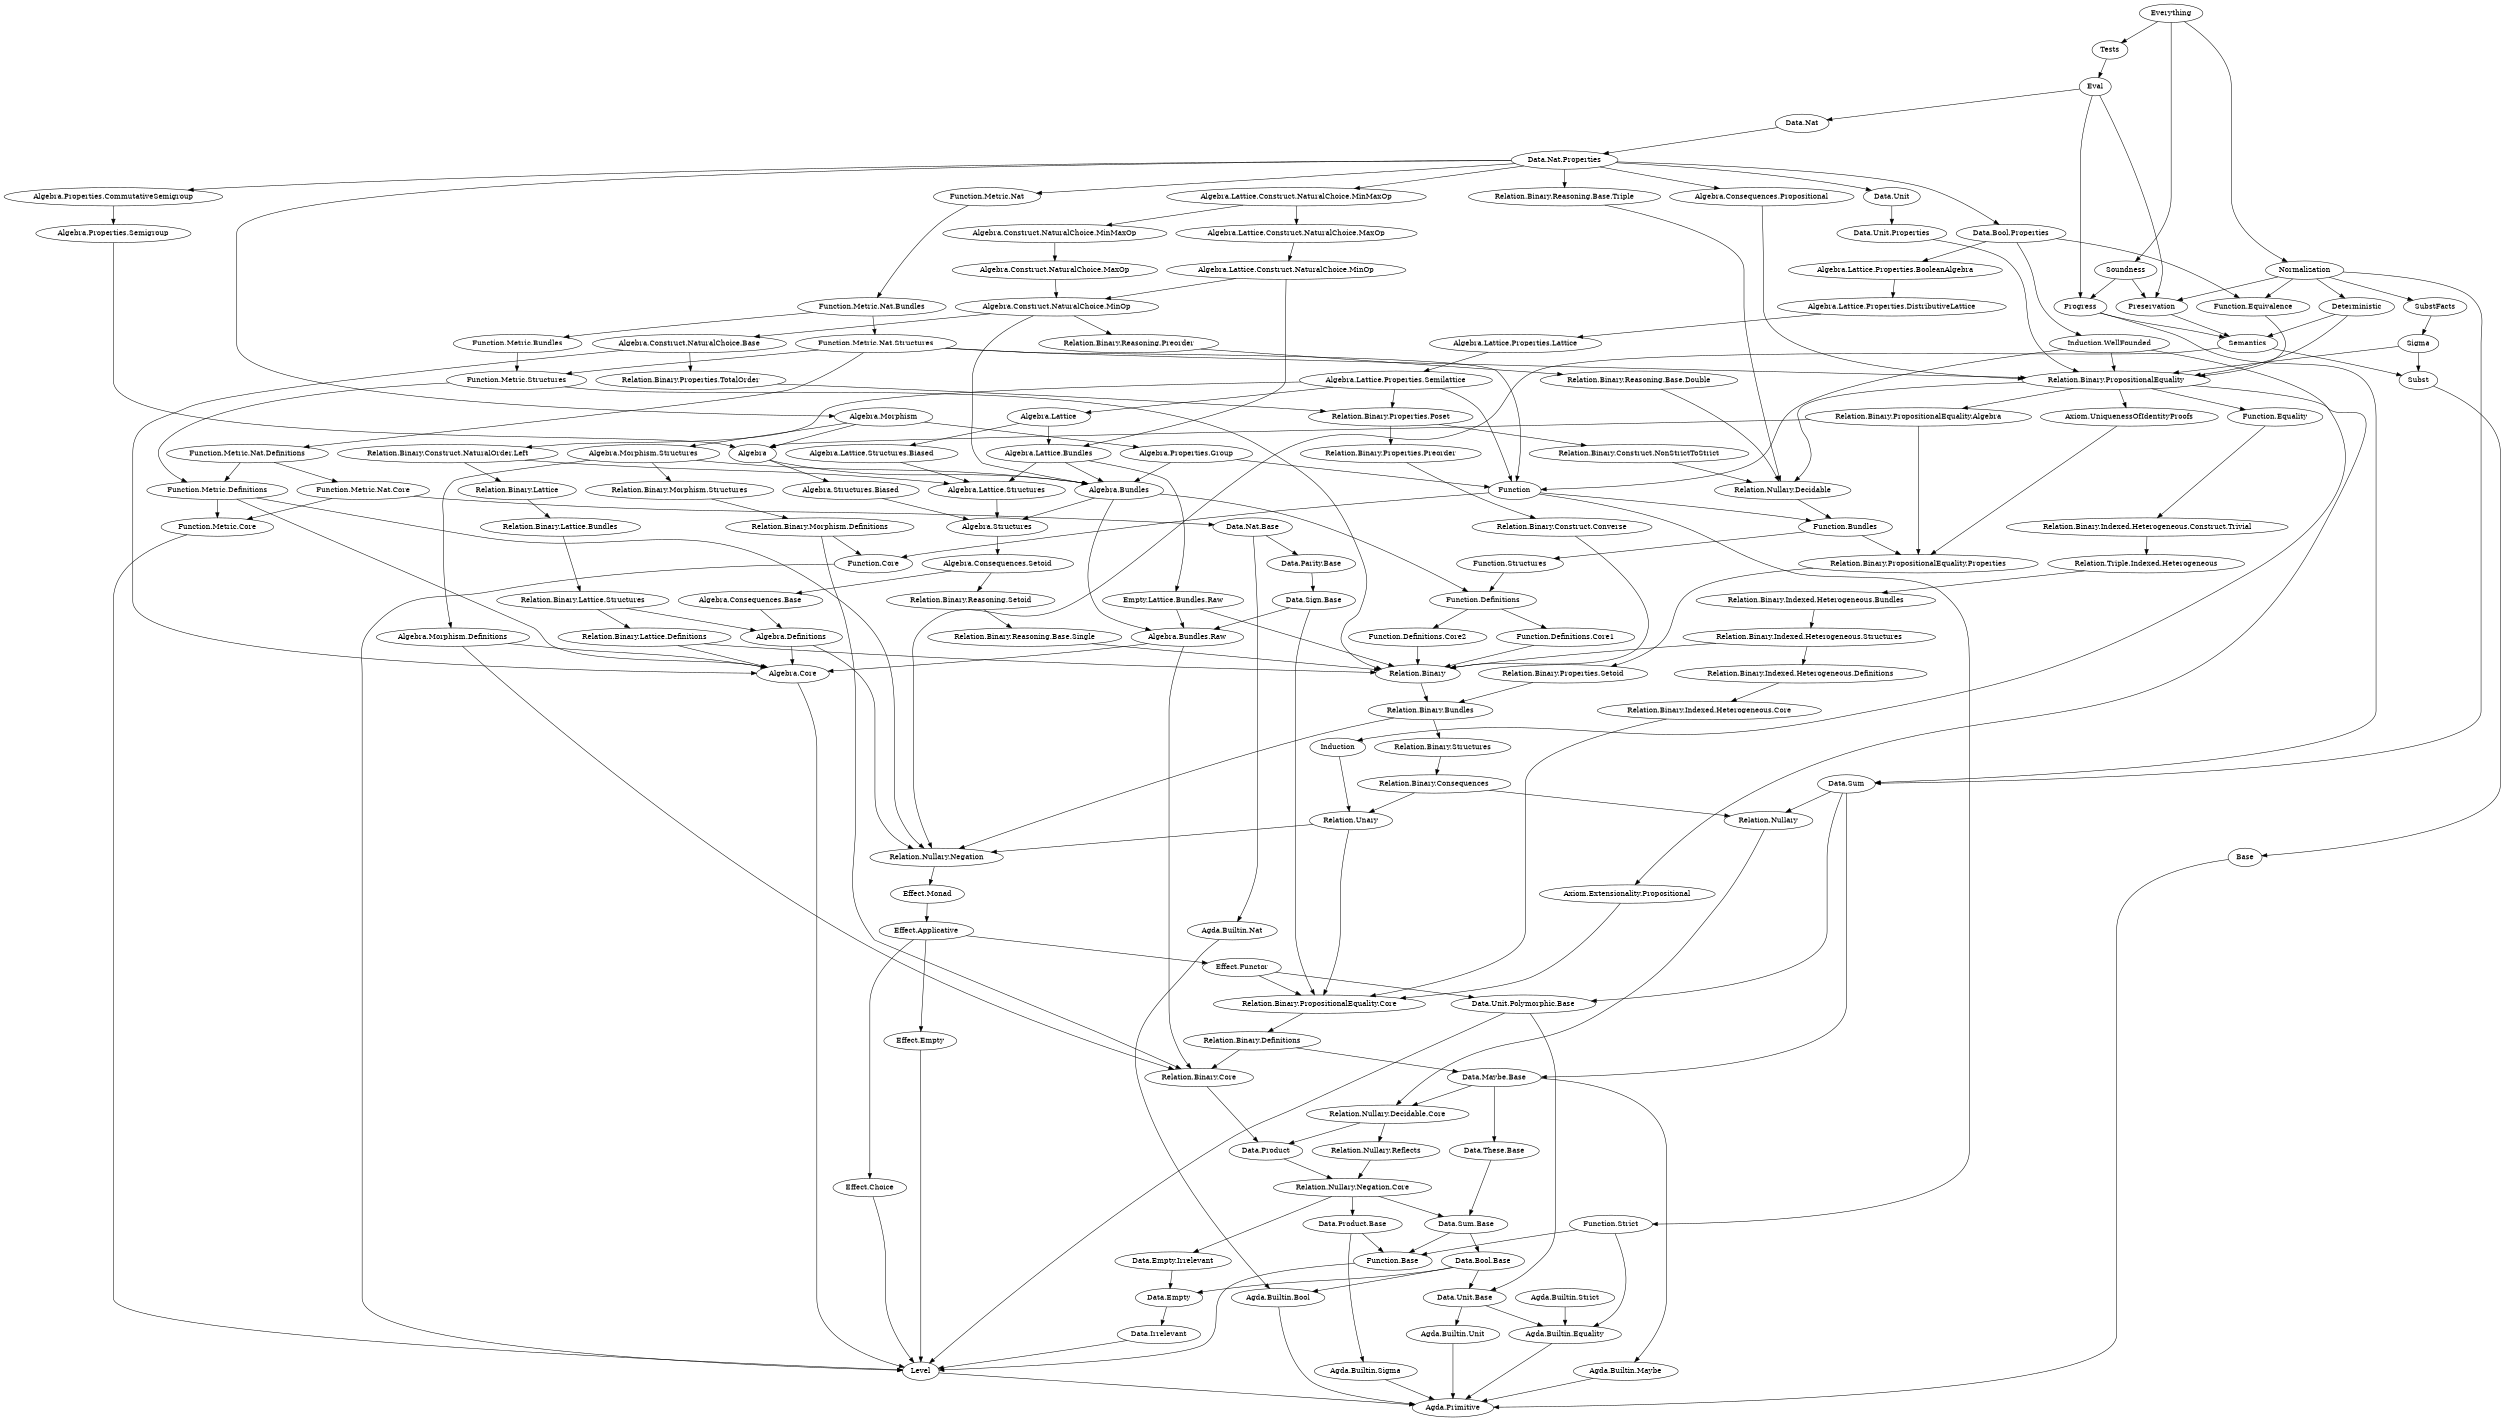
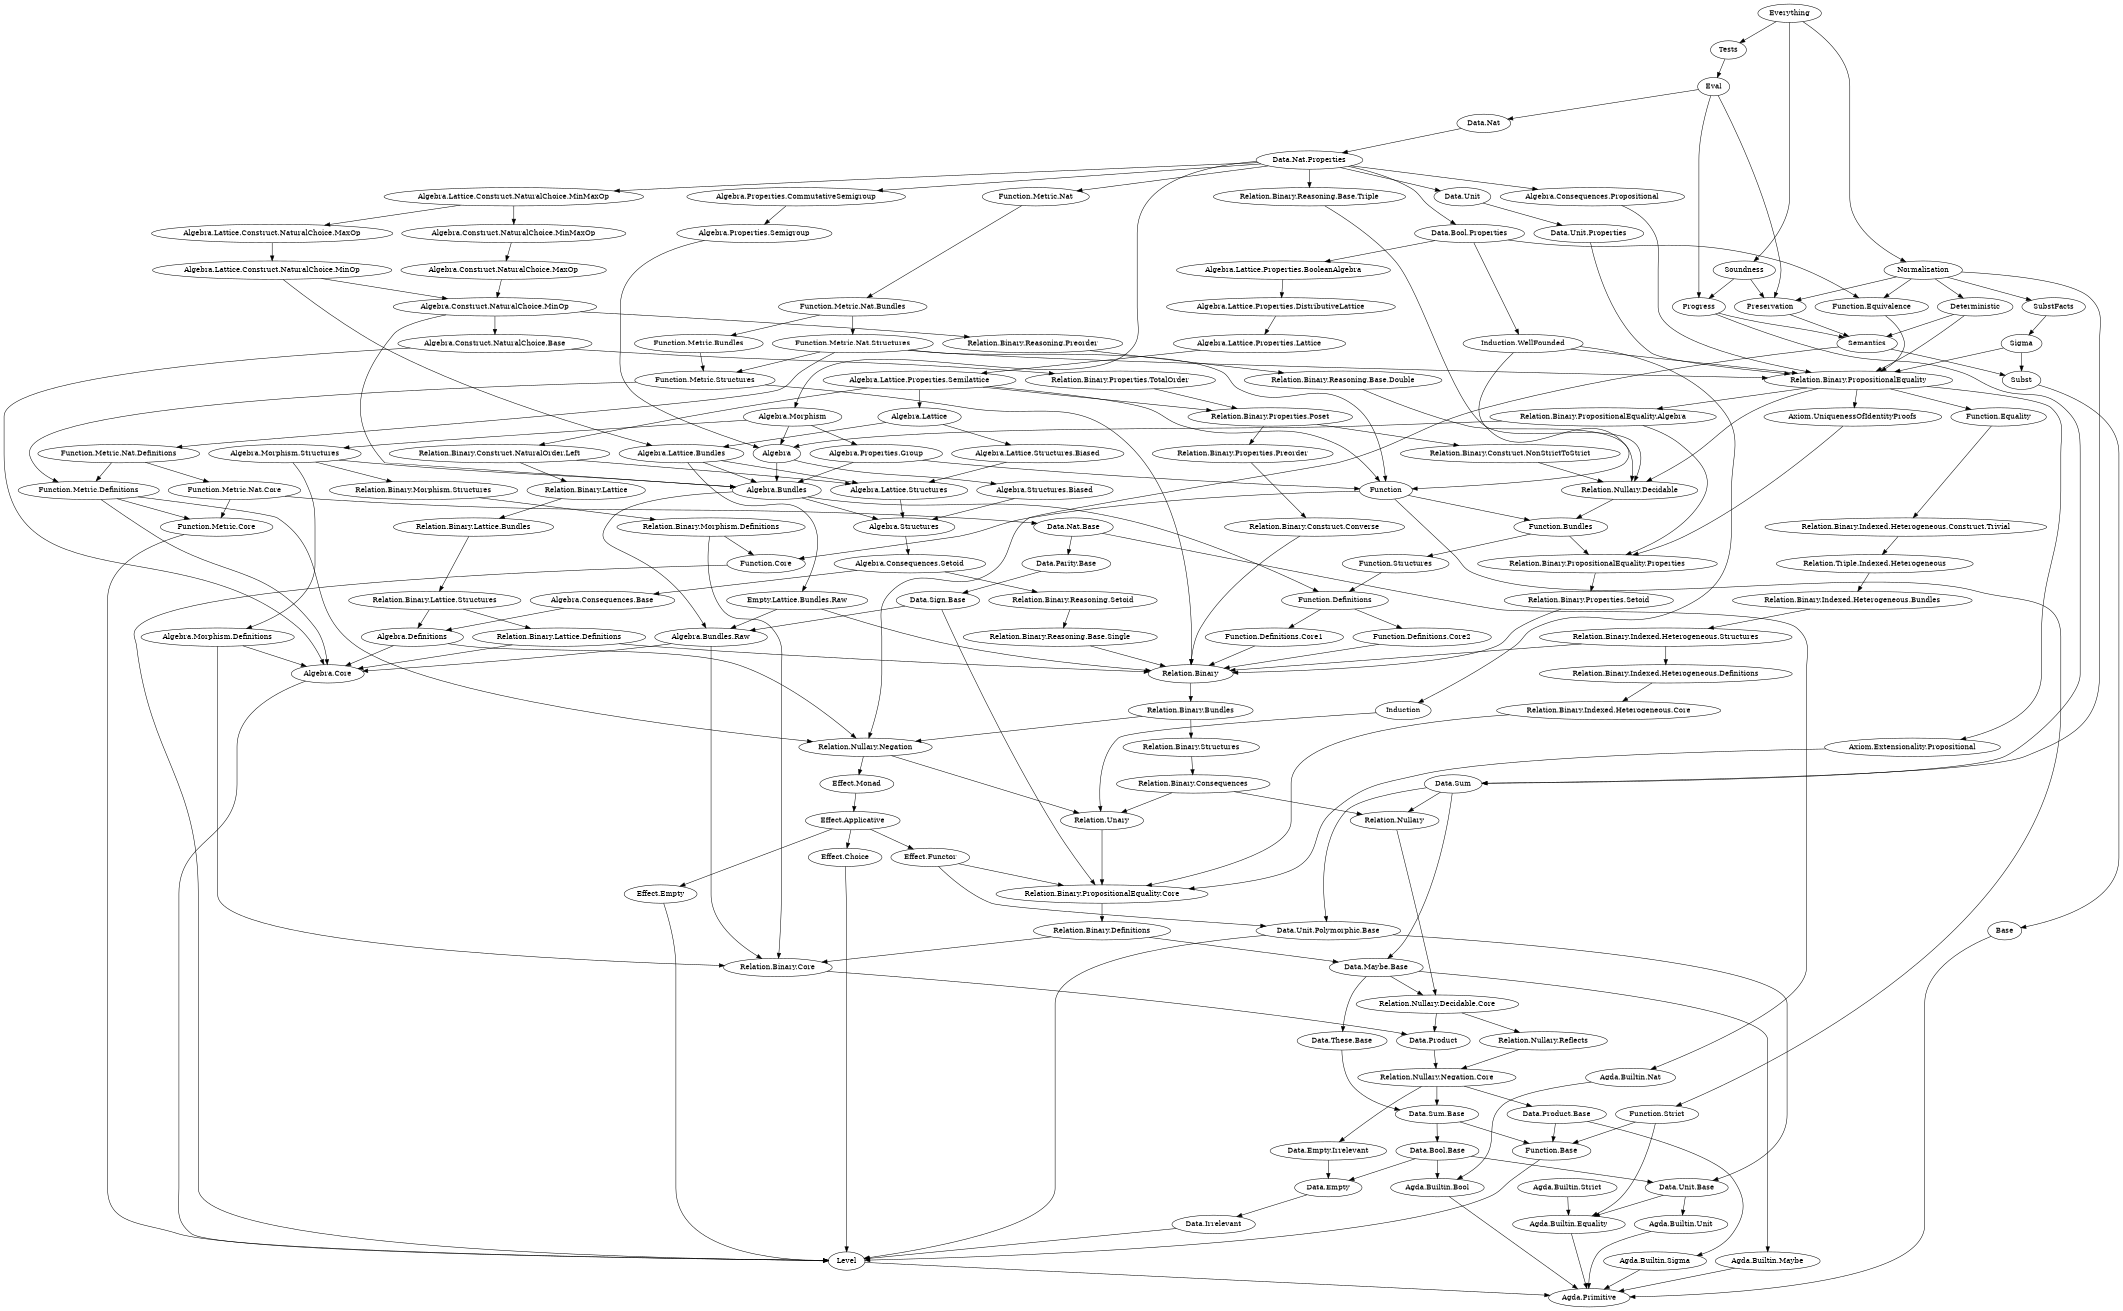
(1499, 692) -> (1406, 663)
(1155, 838) -> (983, 784)
